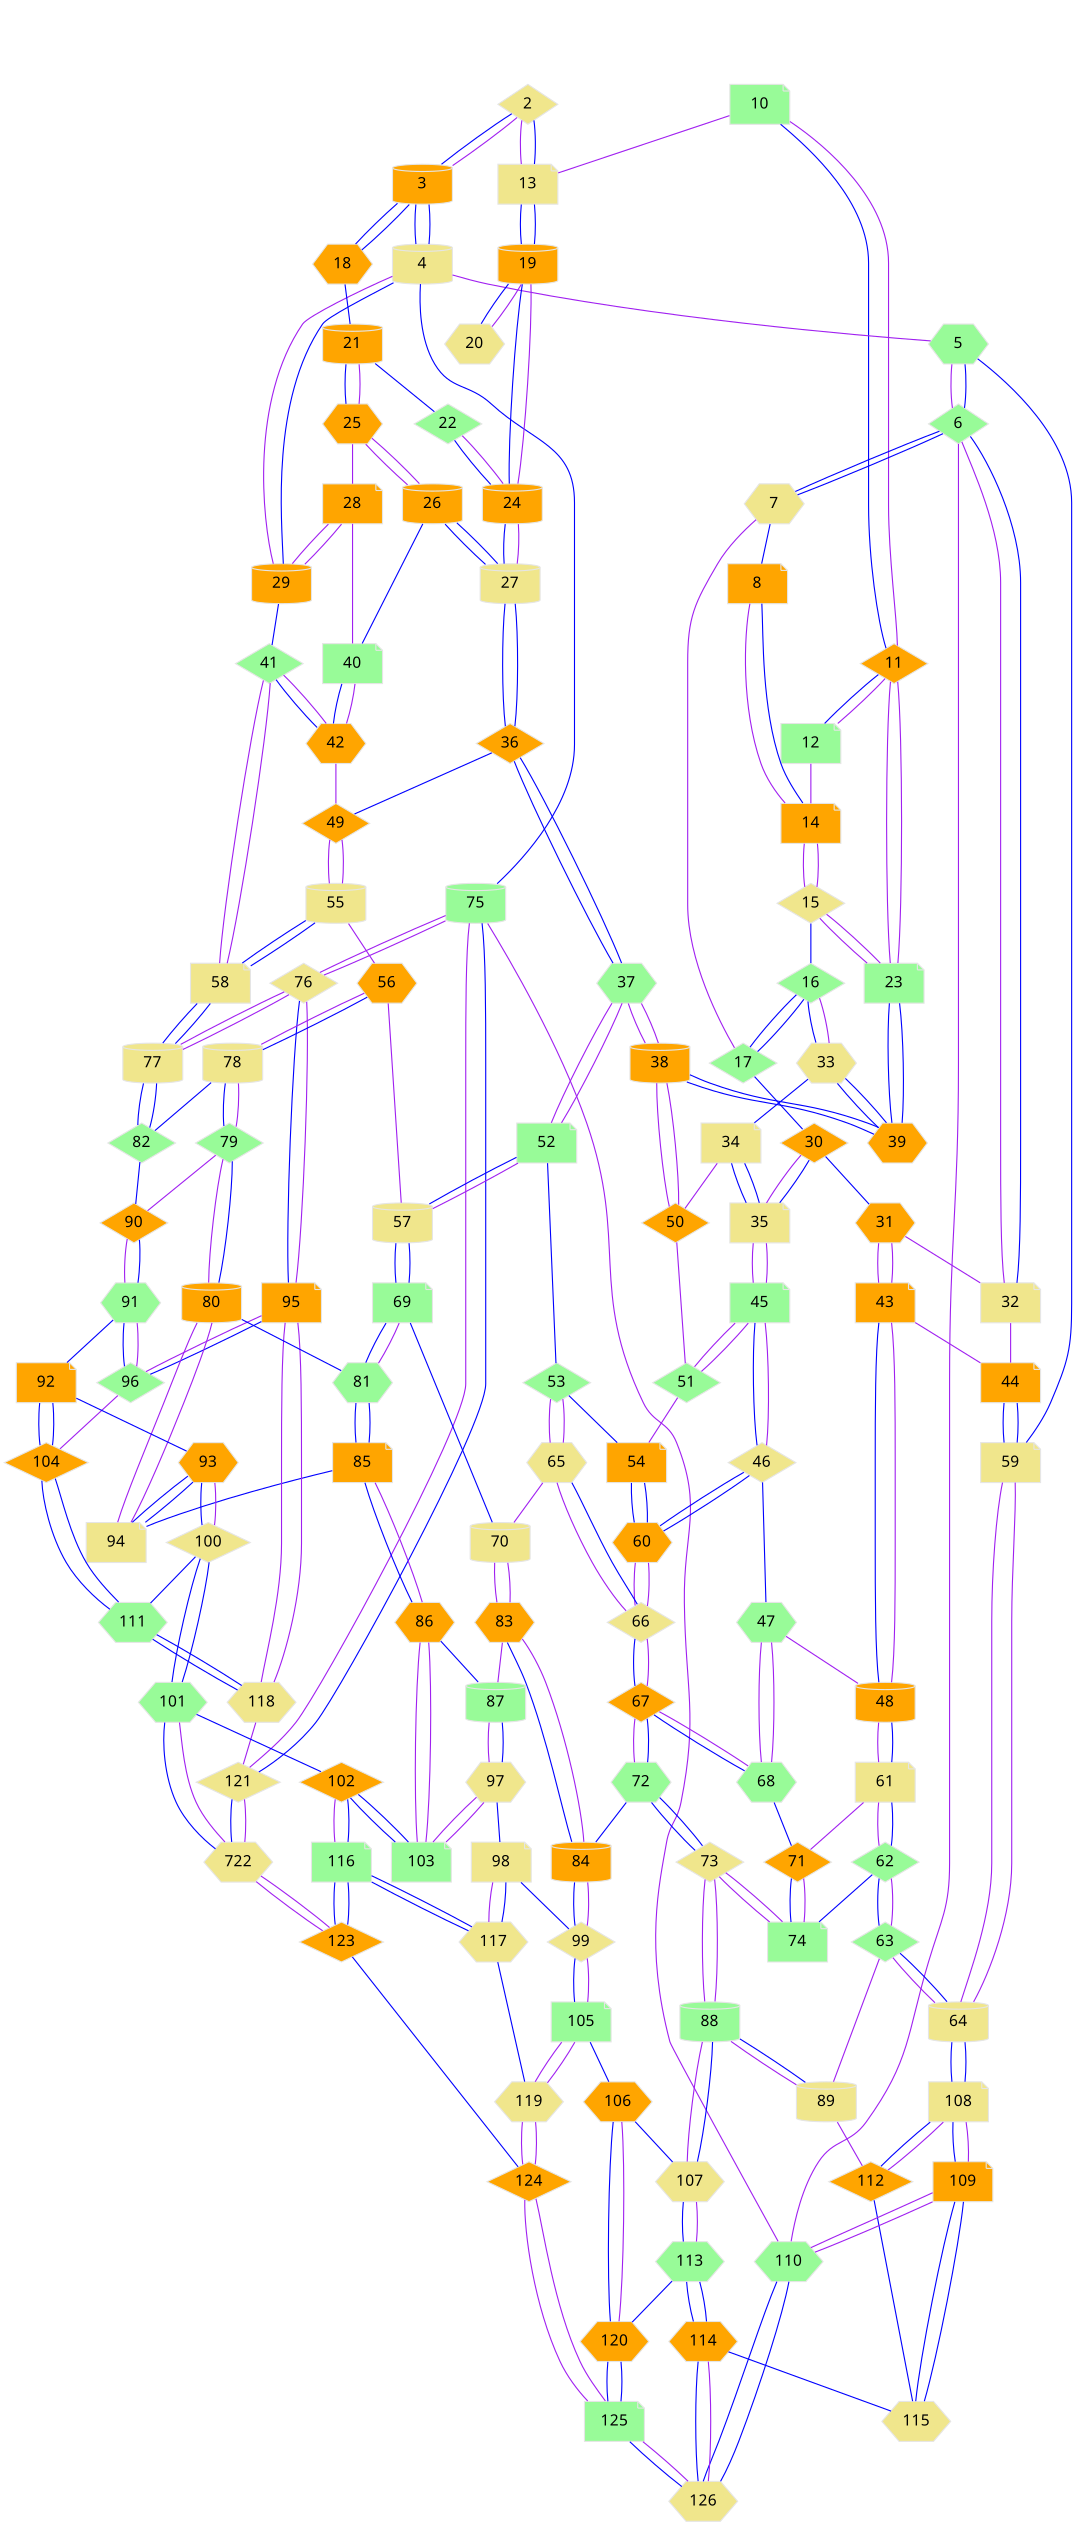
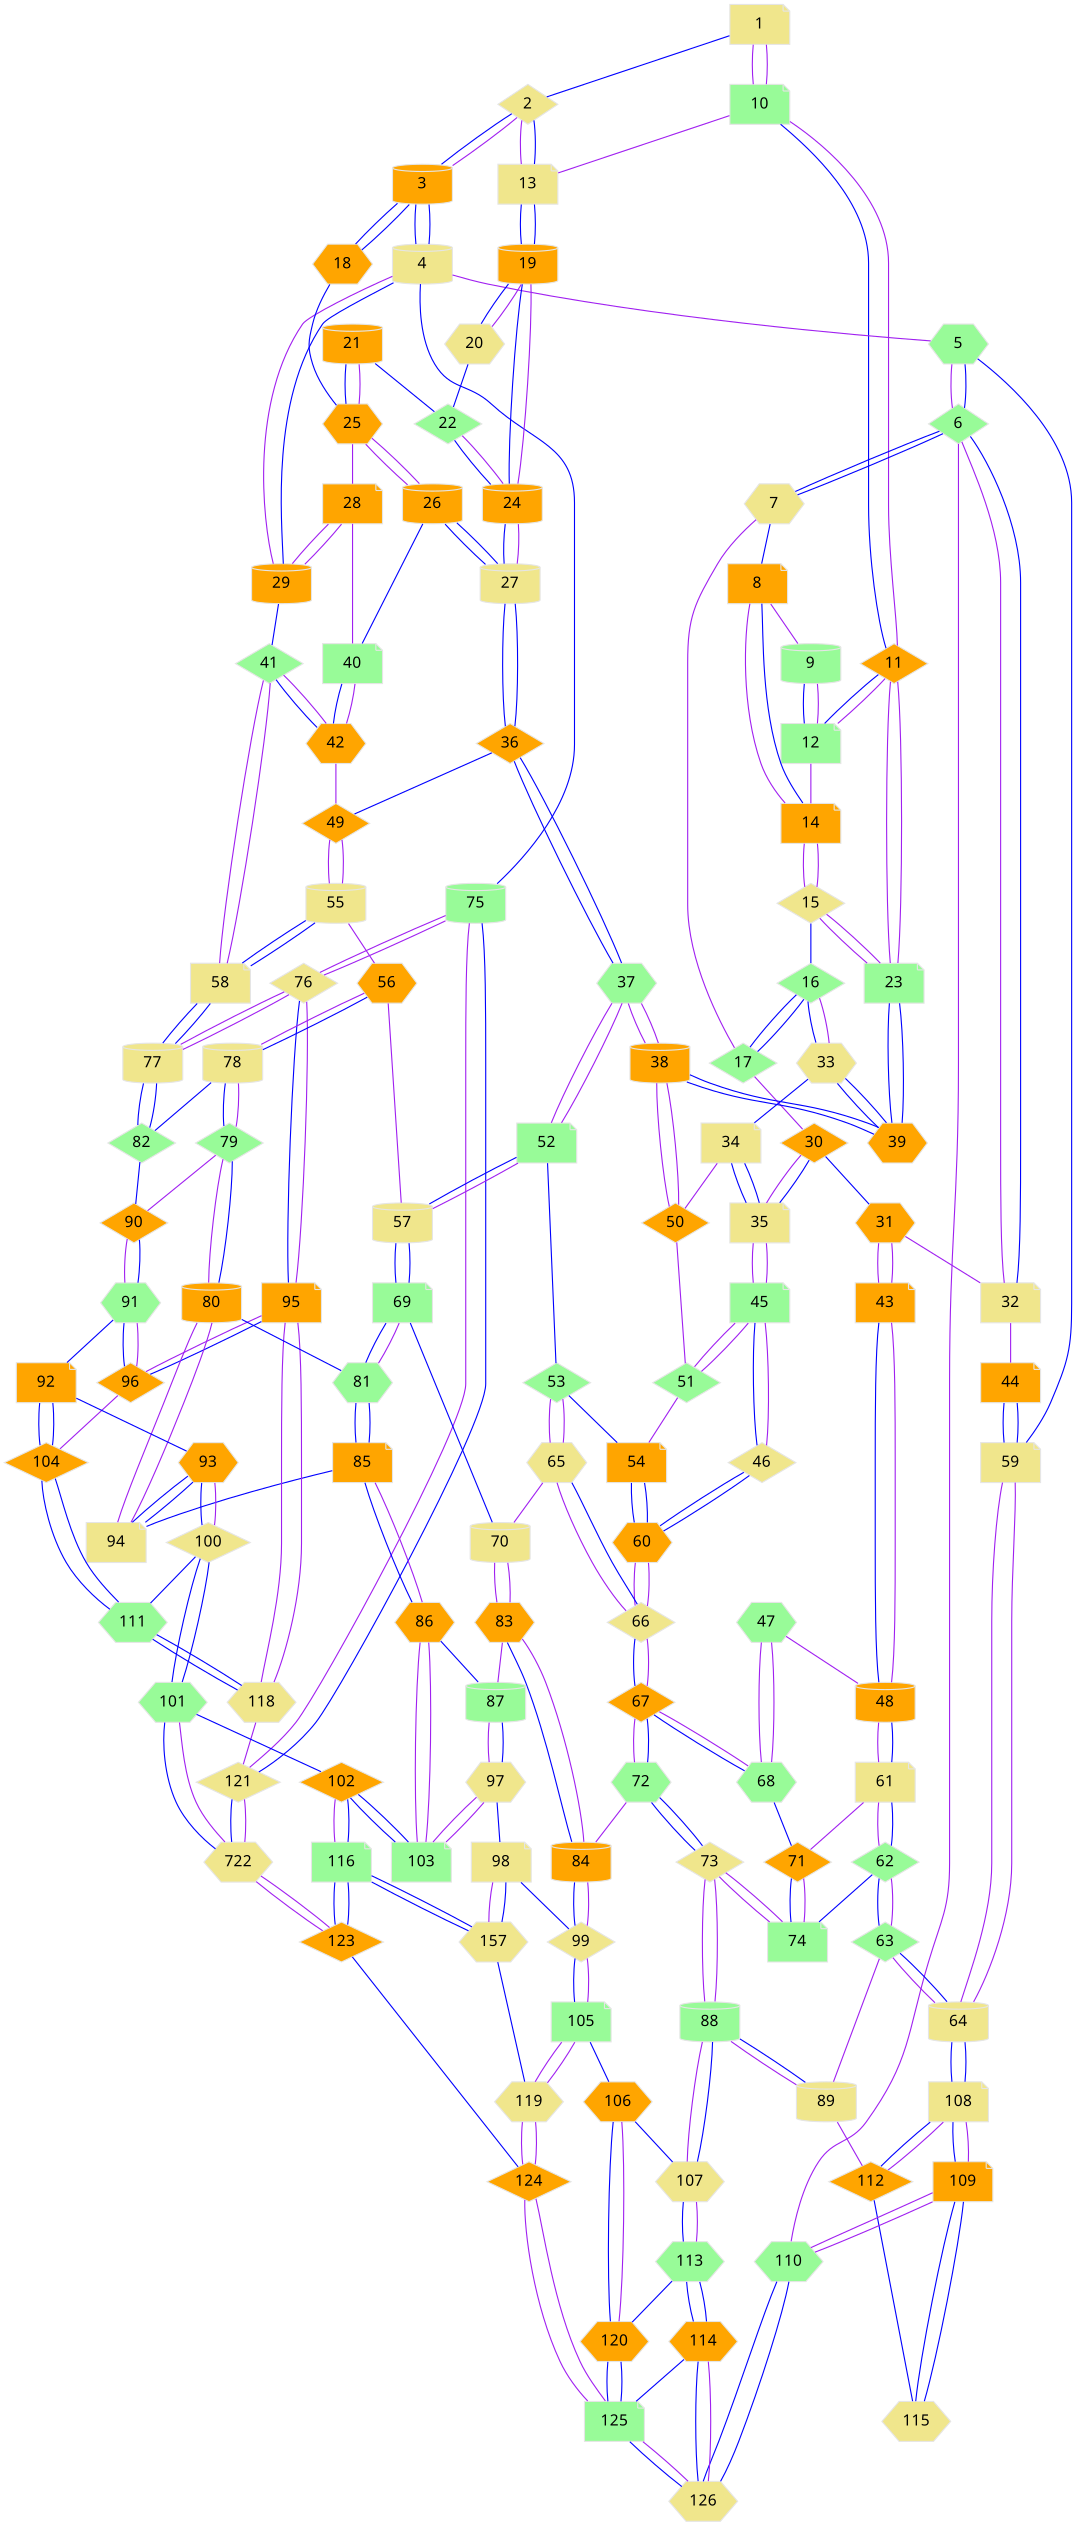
none -> (760, 24)
(348, 304) -> (311, 359)
none -> (463, 379)
none -> (811, 664)
(769, 1092) -> (769, 1092)
(943, 1340) -> none
(131, 1383) -> (131, 1383)
(764, 1542) -> none
(685, 1576) -> none
(611, 1822) -> (611, 1822)
(493, 1942) -> (493, 1942)
(810, 2381) -> (660, 2380)
